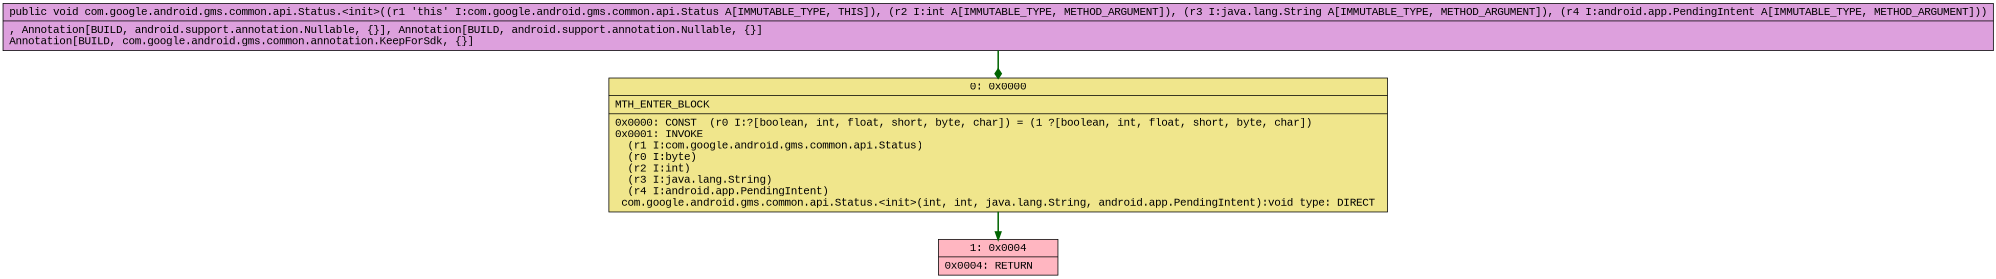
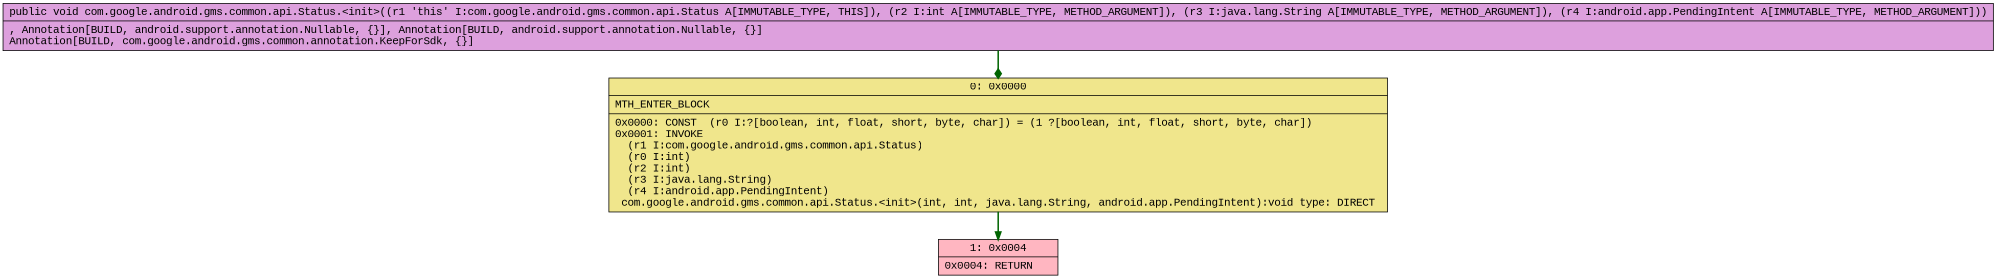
(656, 157) -> (653, 157)
